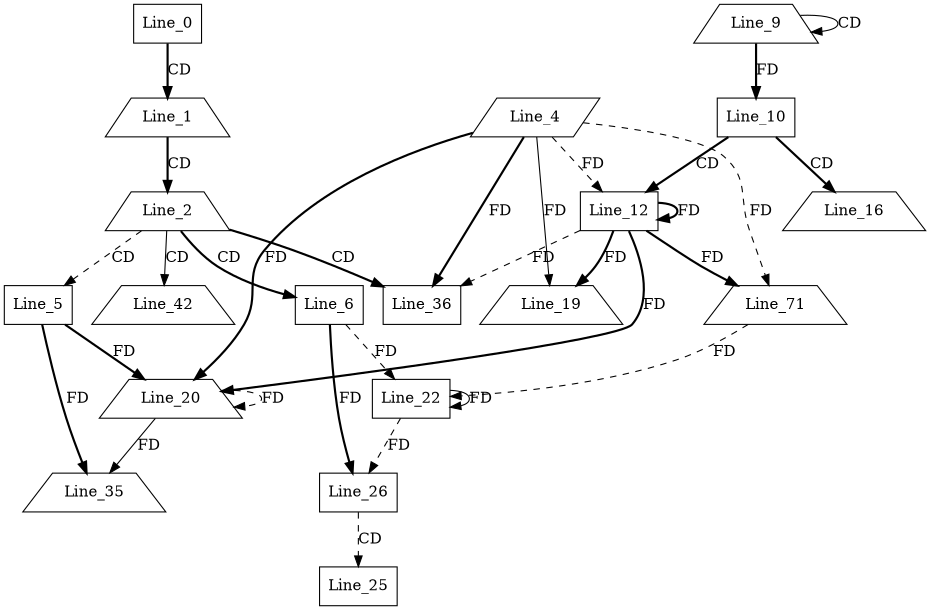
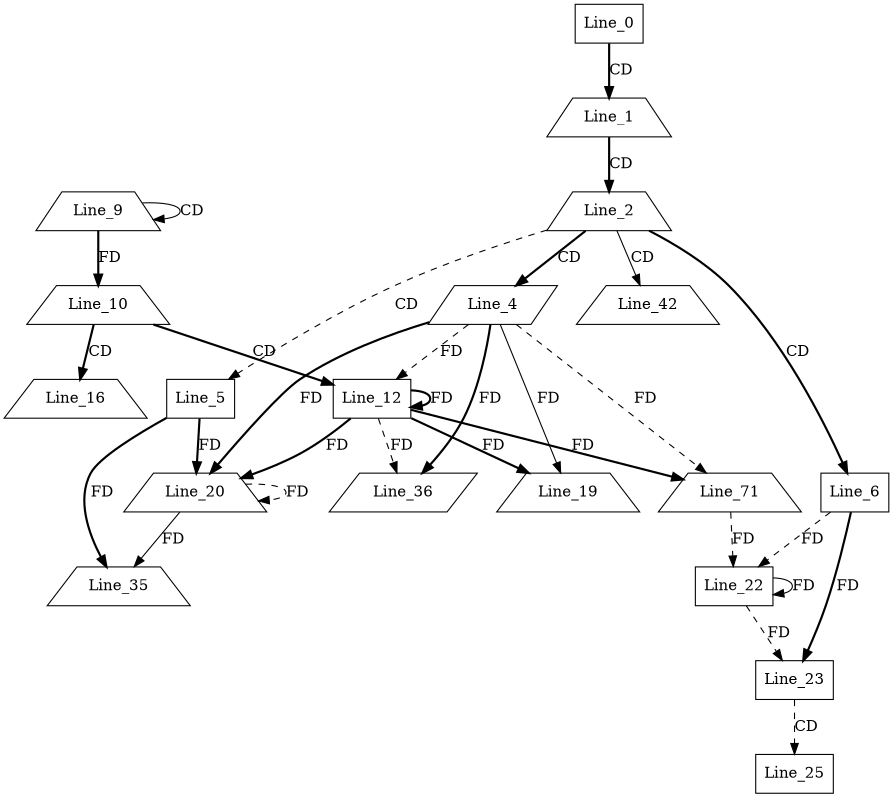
(756, 117) -> (98, 305)
(302, 254) -> (555, 255)
(422, 305) -> (403, 493)
(358, 493) -> (795, 680)
